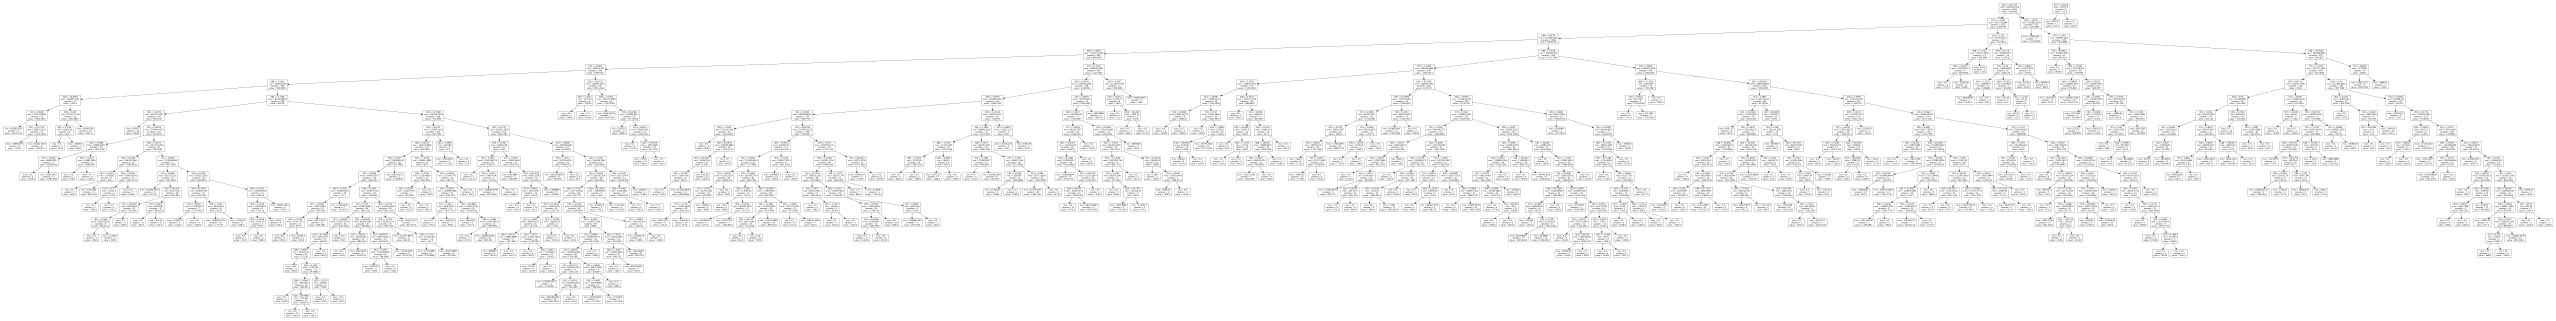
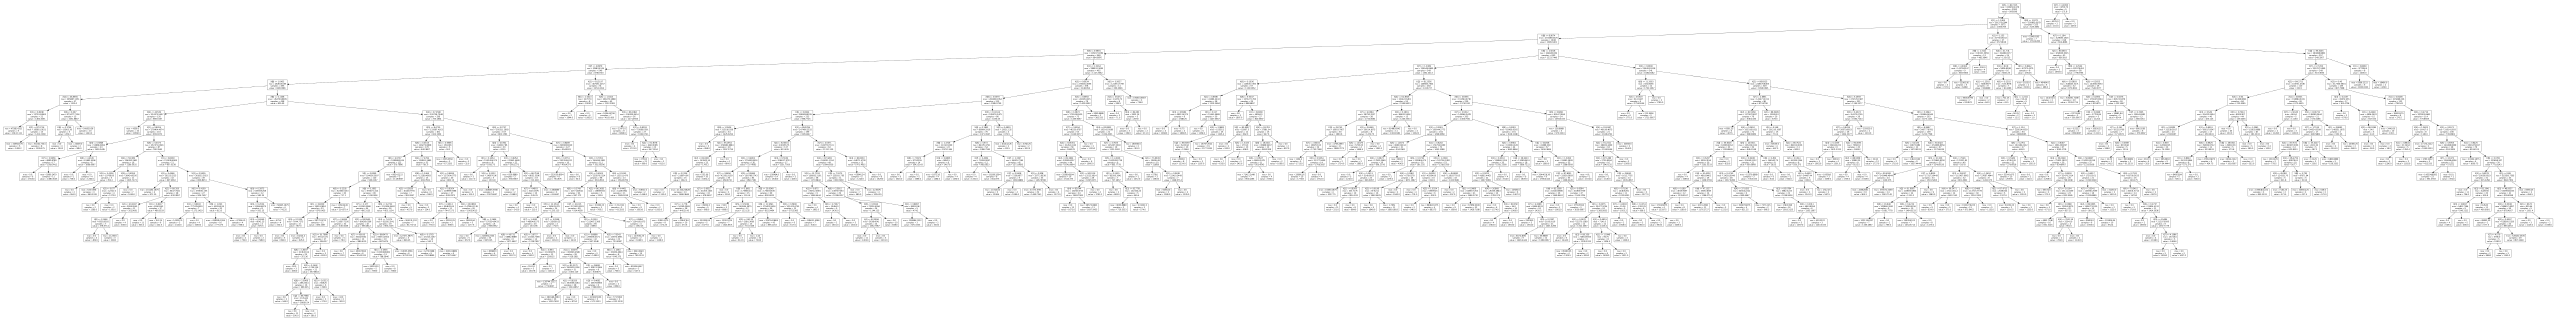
(2237, 107) -> (2239, 133)
